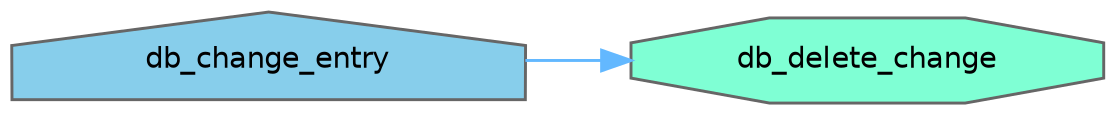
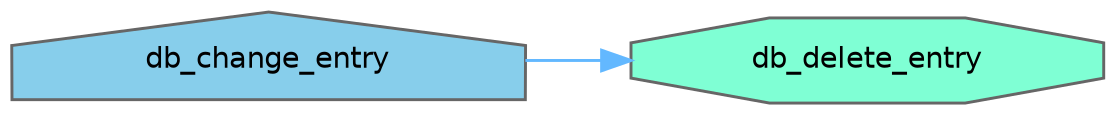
(867, 60) -> (867, 60)
